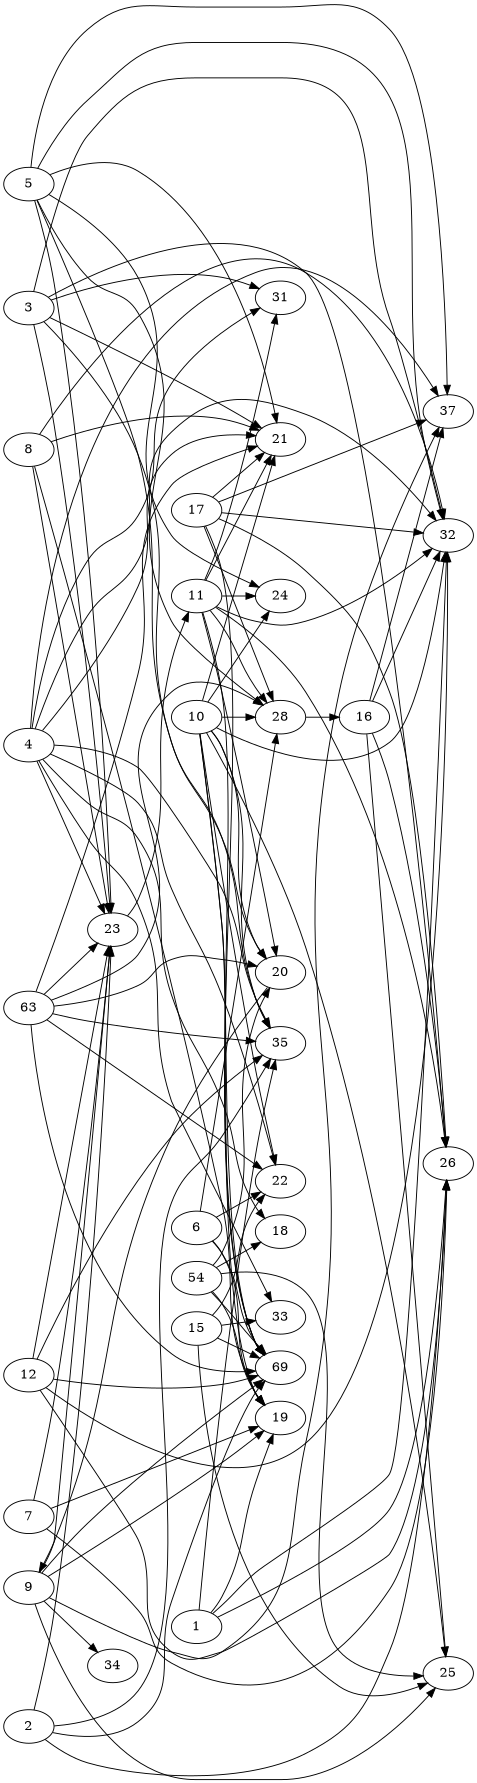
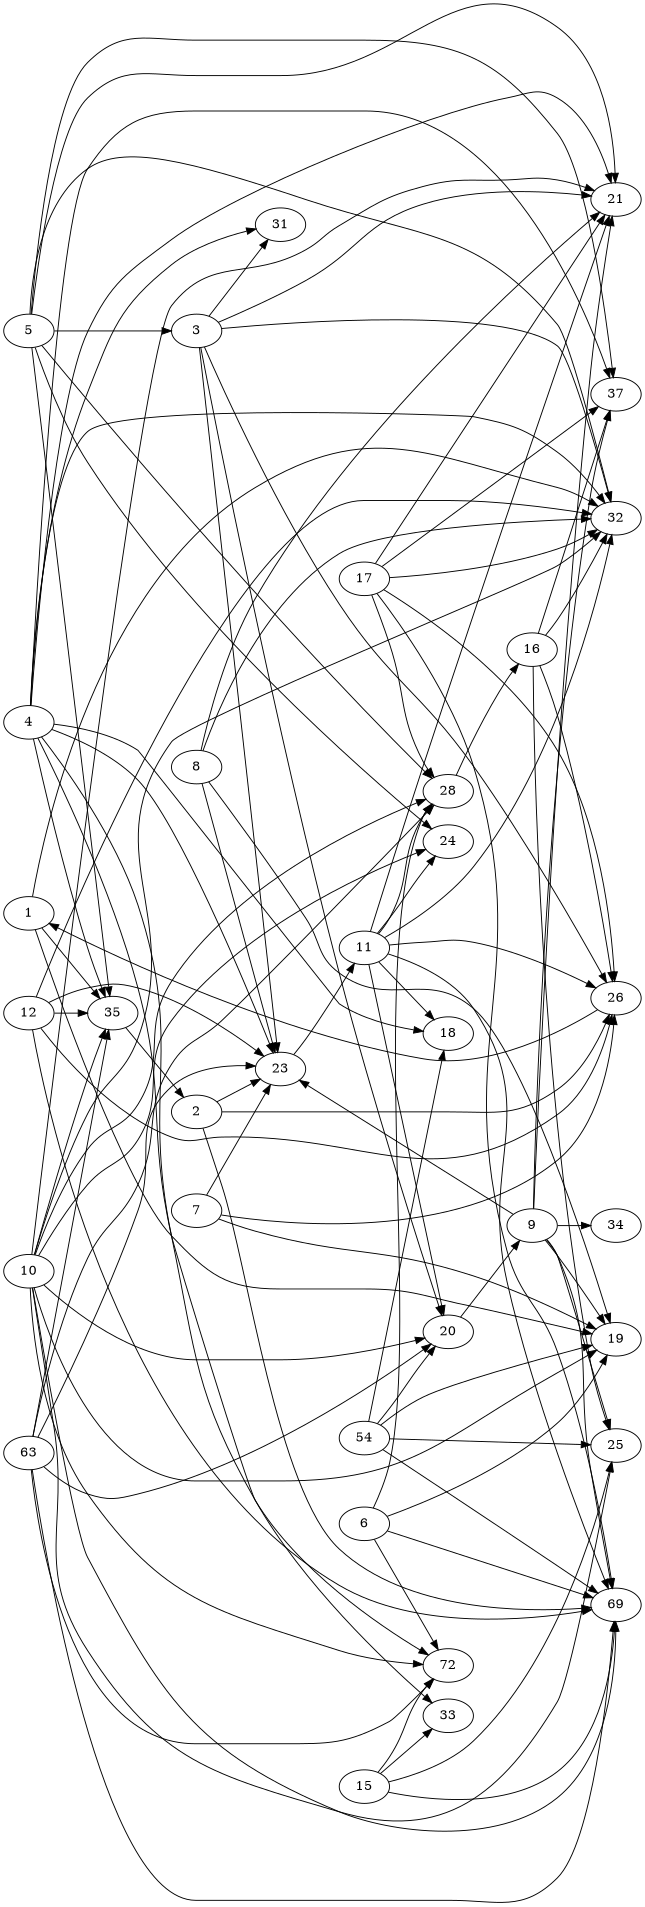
(243, 460) -> (410, 995)
(88, 550) -> (105, 331)
(131, 699) -> (573, 569)
(281, 1181) -> (448, 1665)
(163, 1412) -> (145, 1051)
(411, 1453) -> (324, 1035)
